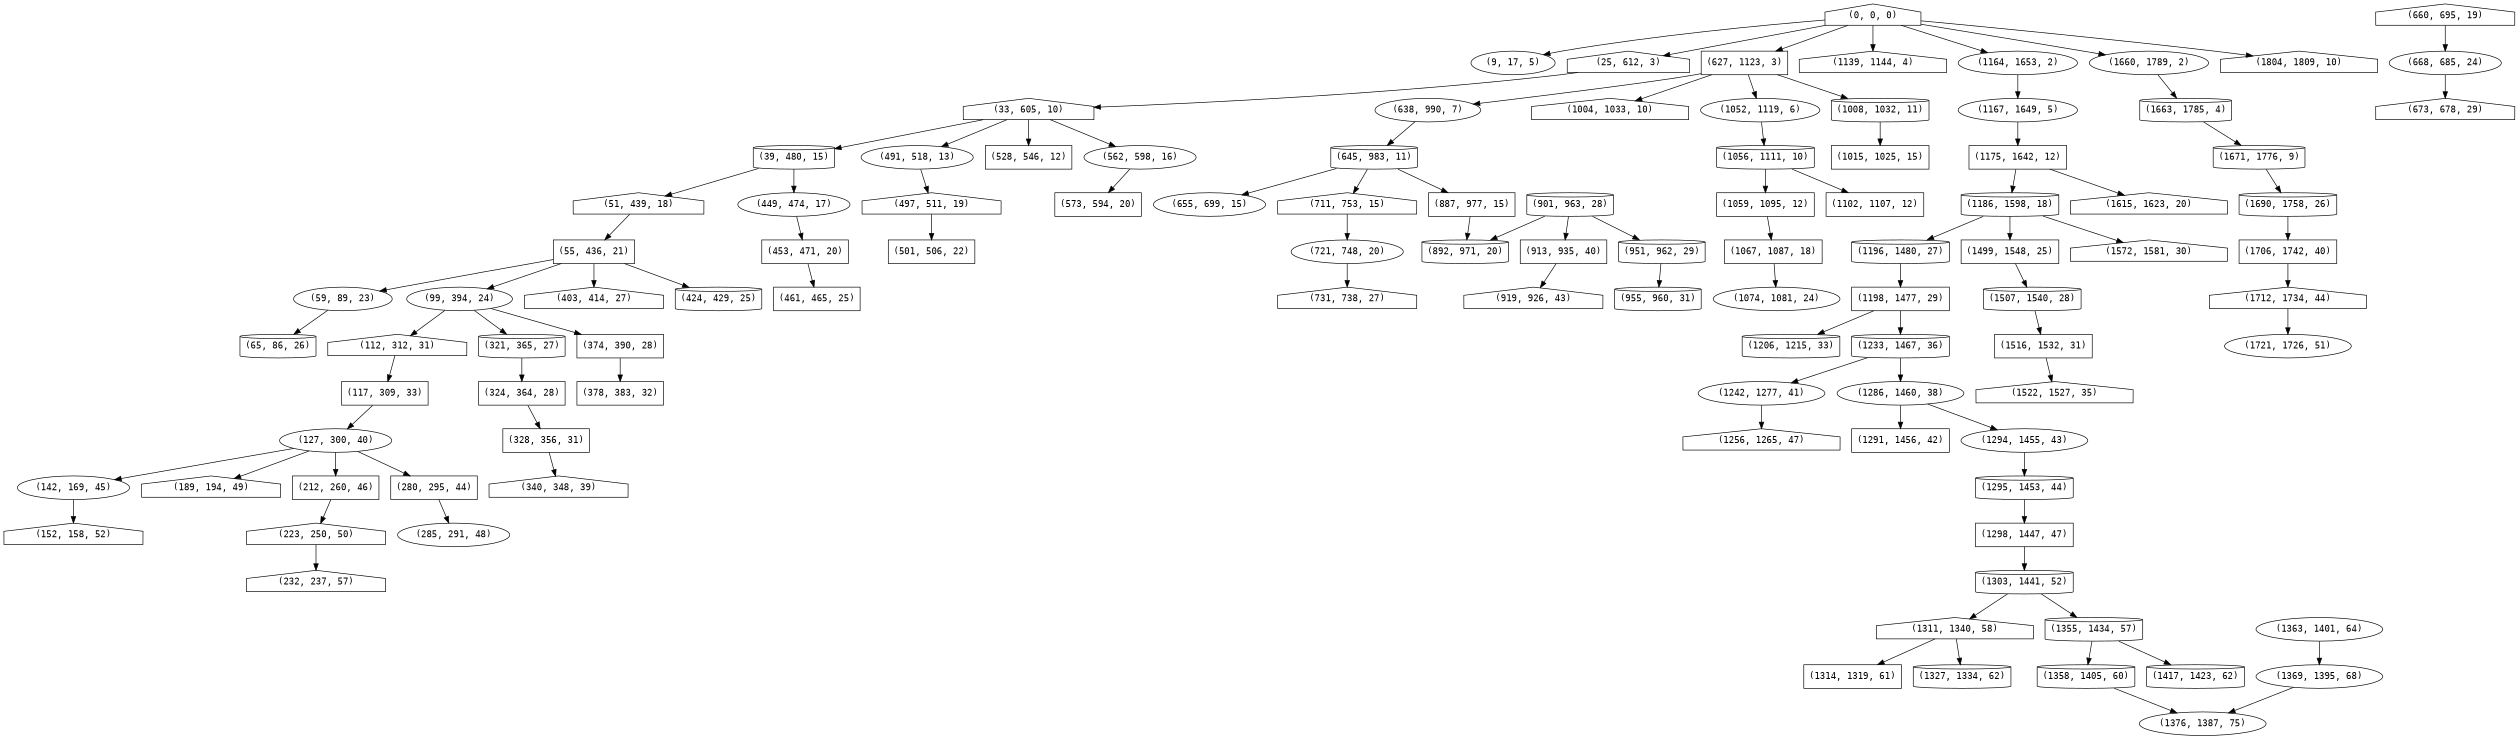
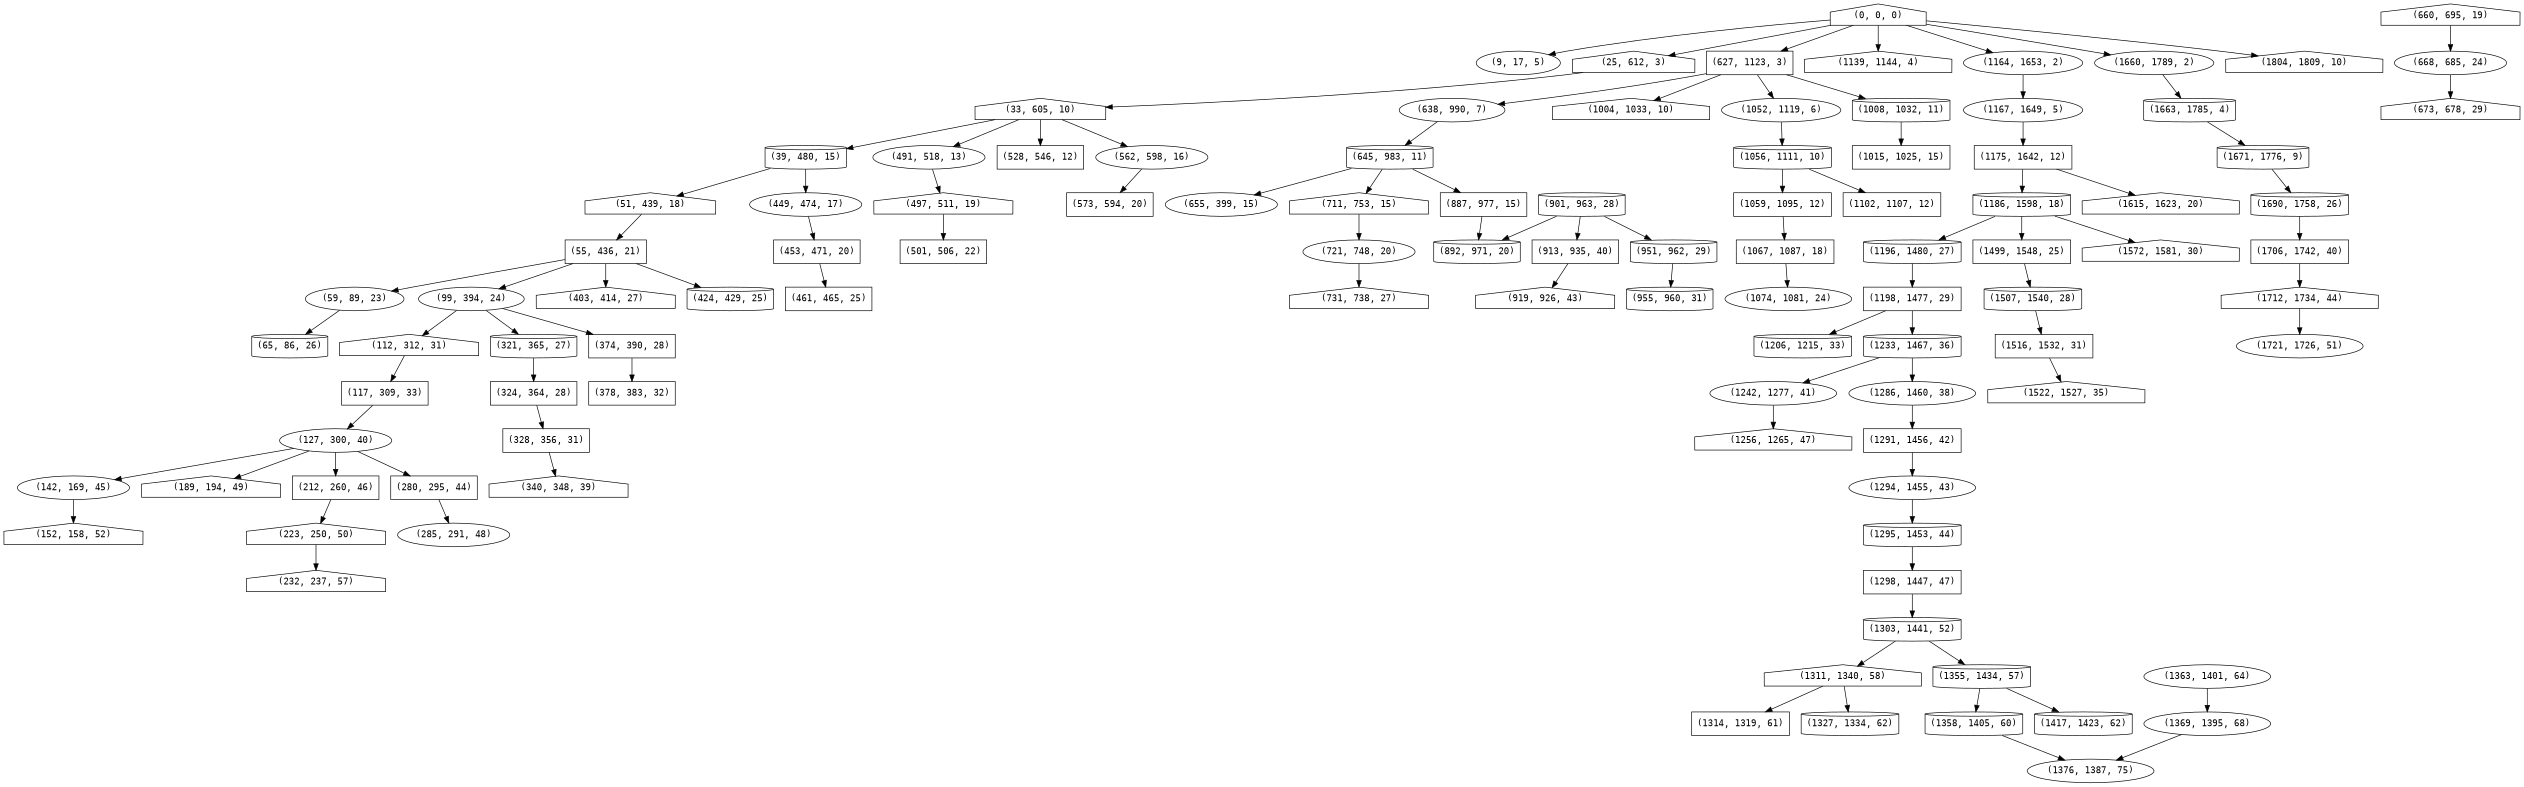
(1210, 205) -> (1221, 205)
(1959, 416) -> (1912, 461)
